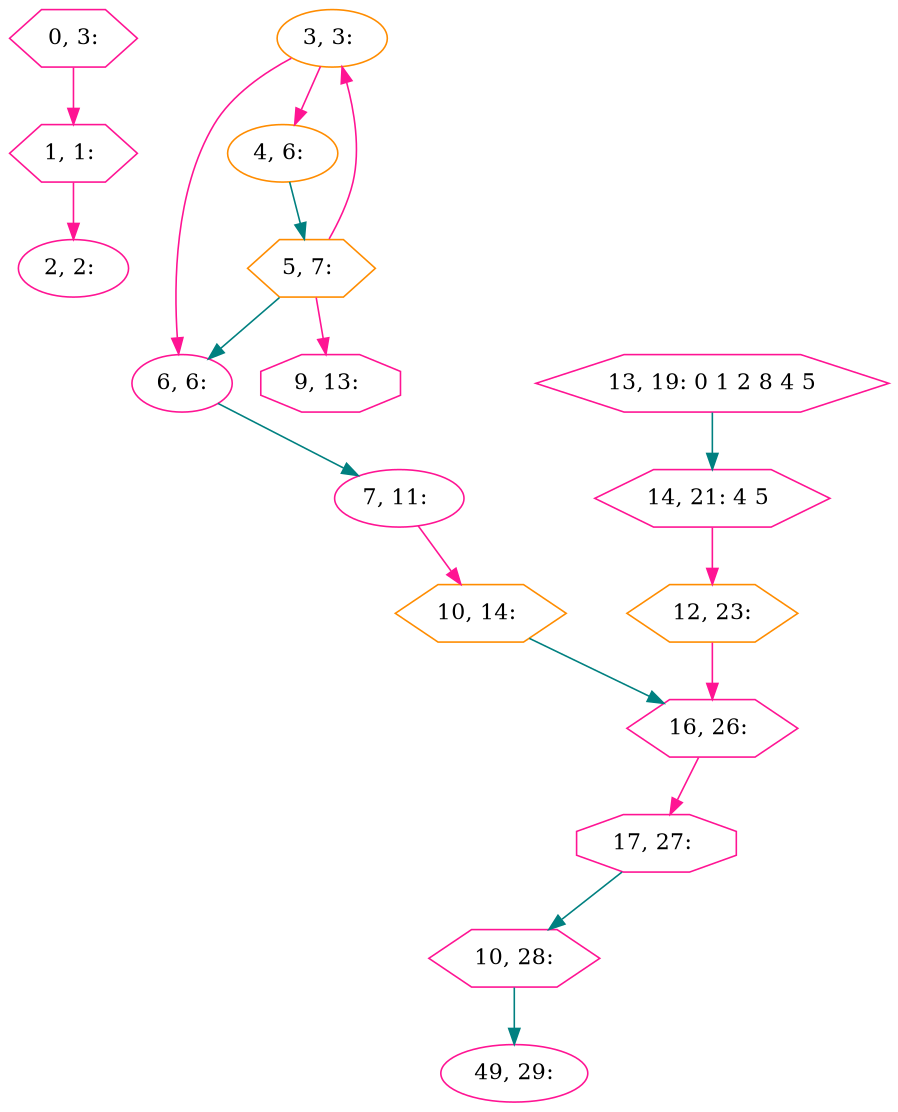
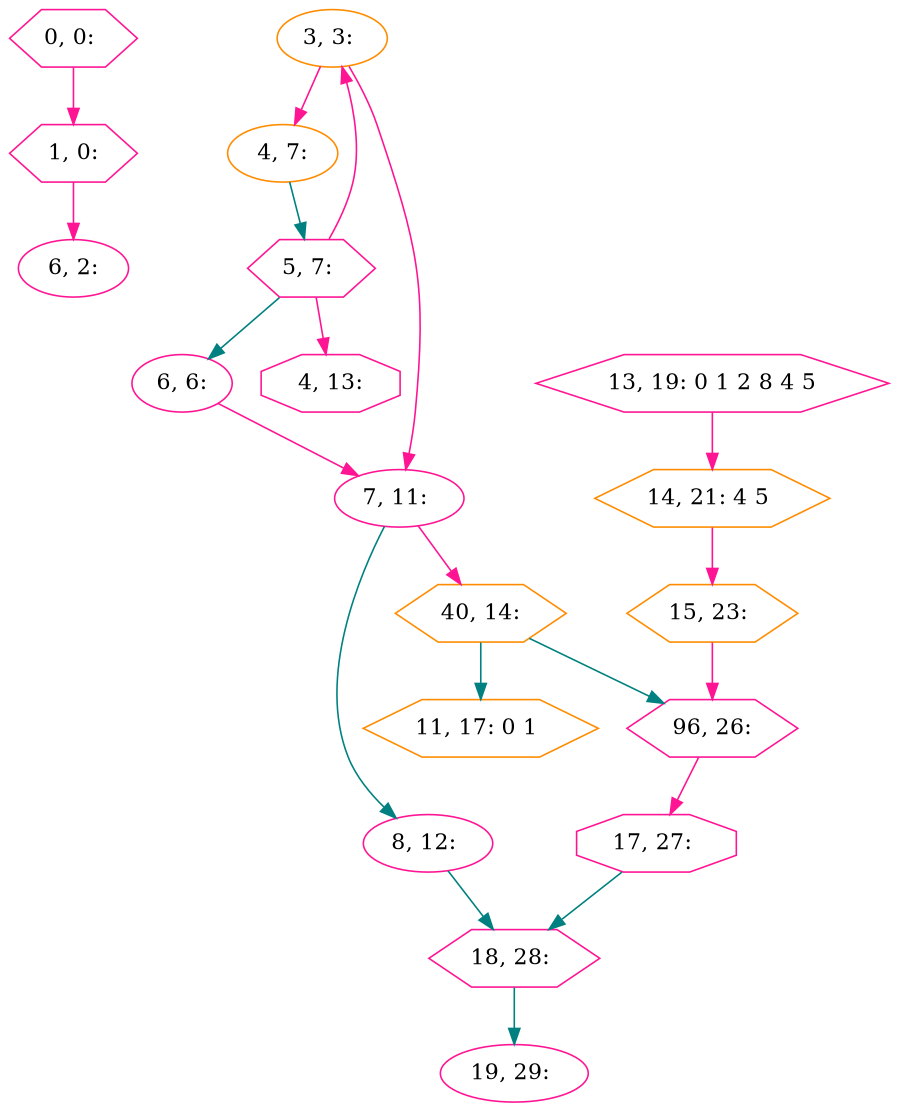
(73, 38) -> (73, 38)
(73, 153) -> (73, 153)
(283, 153) -> (283, 153)
(191, 178) -> (414, 255)
(73, 268) -> (73, 268)
(311, 268) -> (311, 268)
(331, 383) -> (331, 383)
(712, 433) -> (712, 433)
(281, 436) -> (281, 436)
(712, 498) -> (712, 498)
(481, 613) -> (481, 613)
(712, 613) -> (712, 613)
none -> (481, 728)
(712, 728) -> (712, 728)
none -> (428, 843)
(514, 958) -> (514, 958)
(514, 1073) -> (514, 1073)
